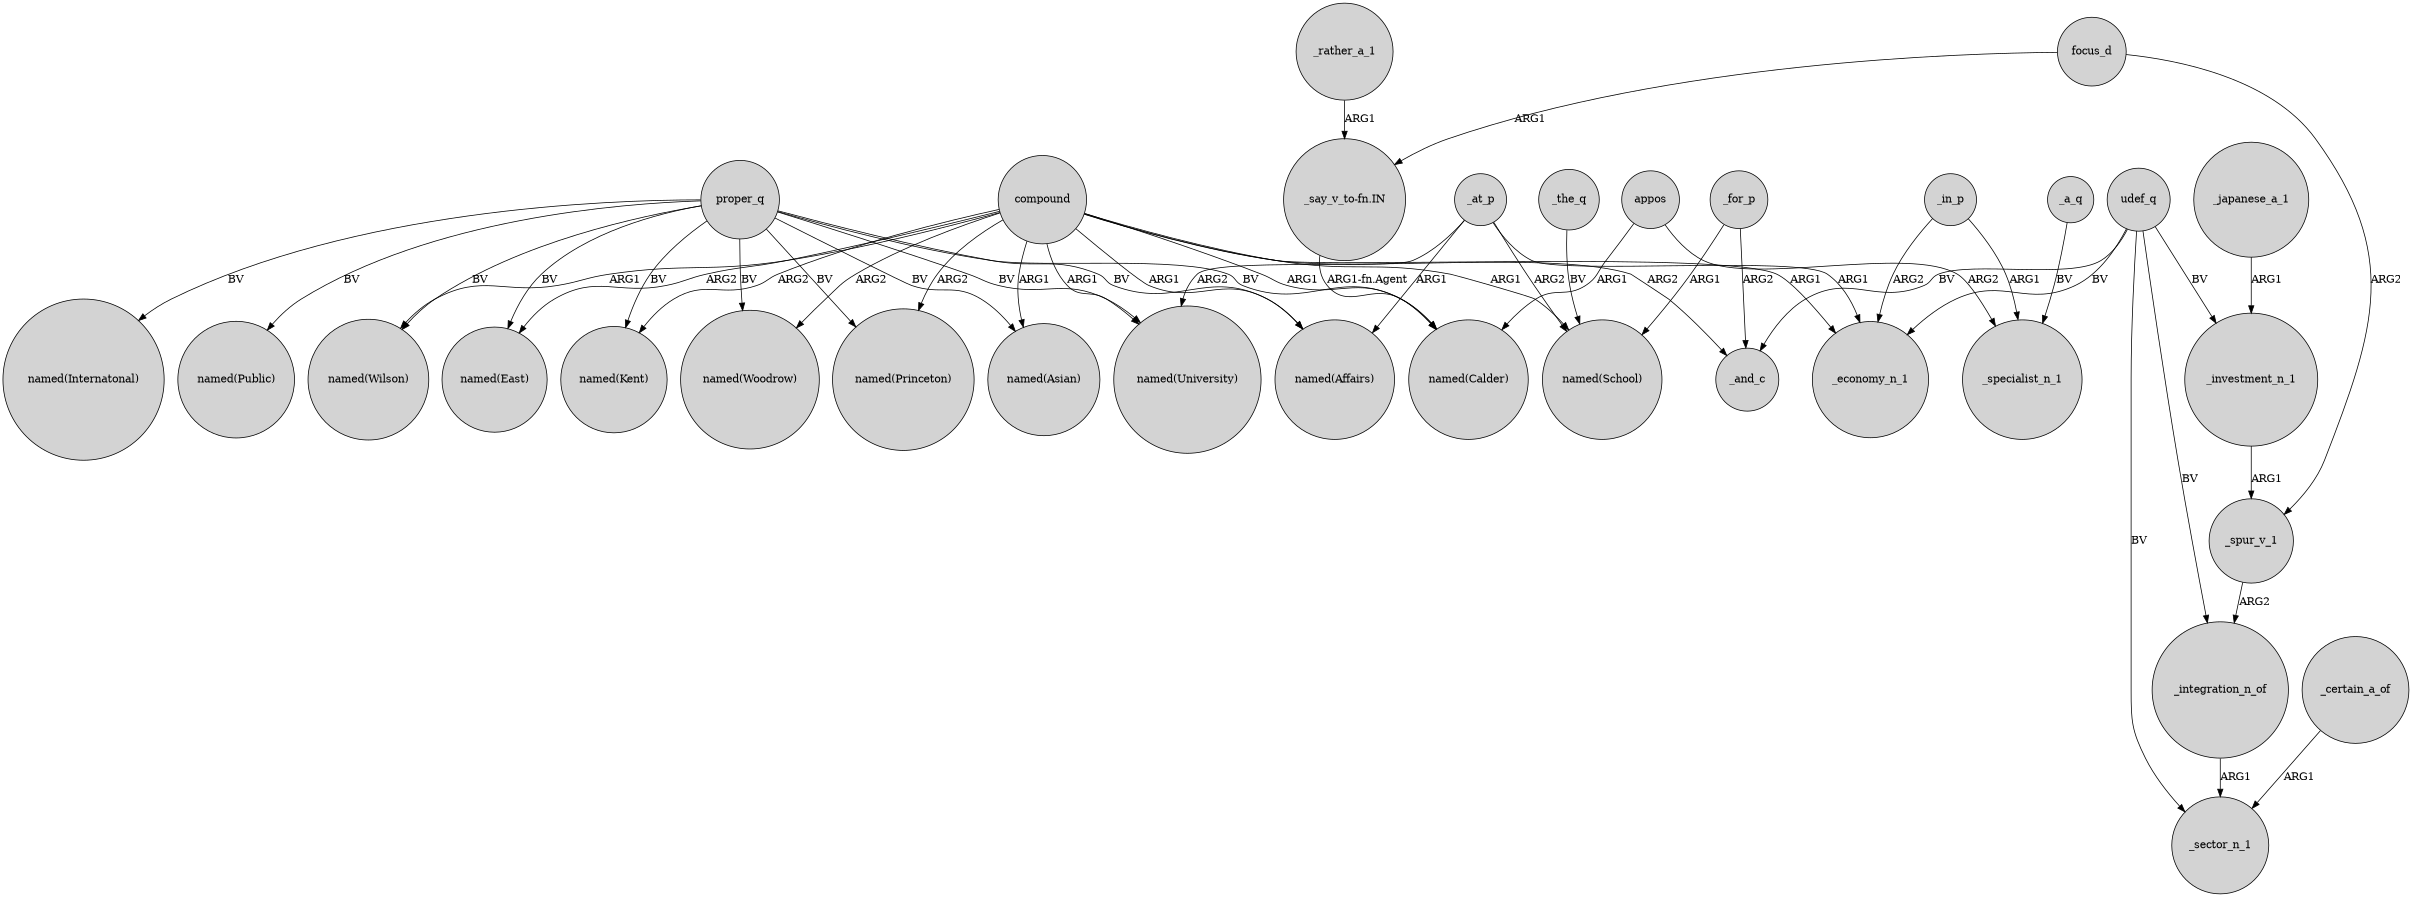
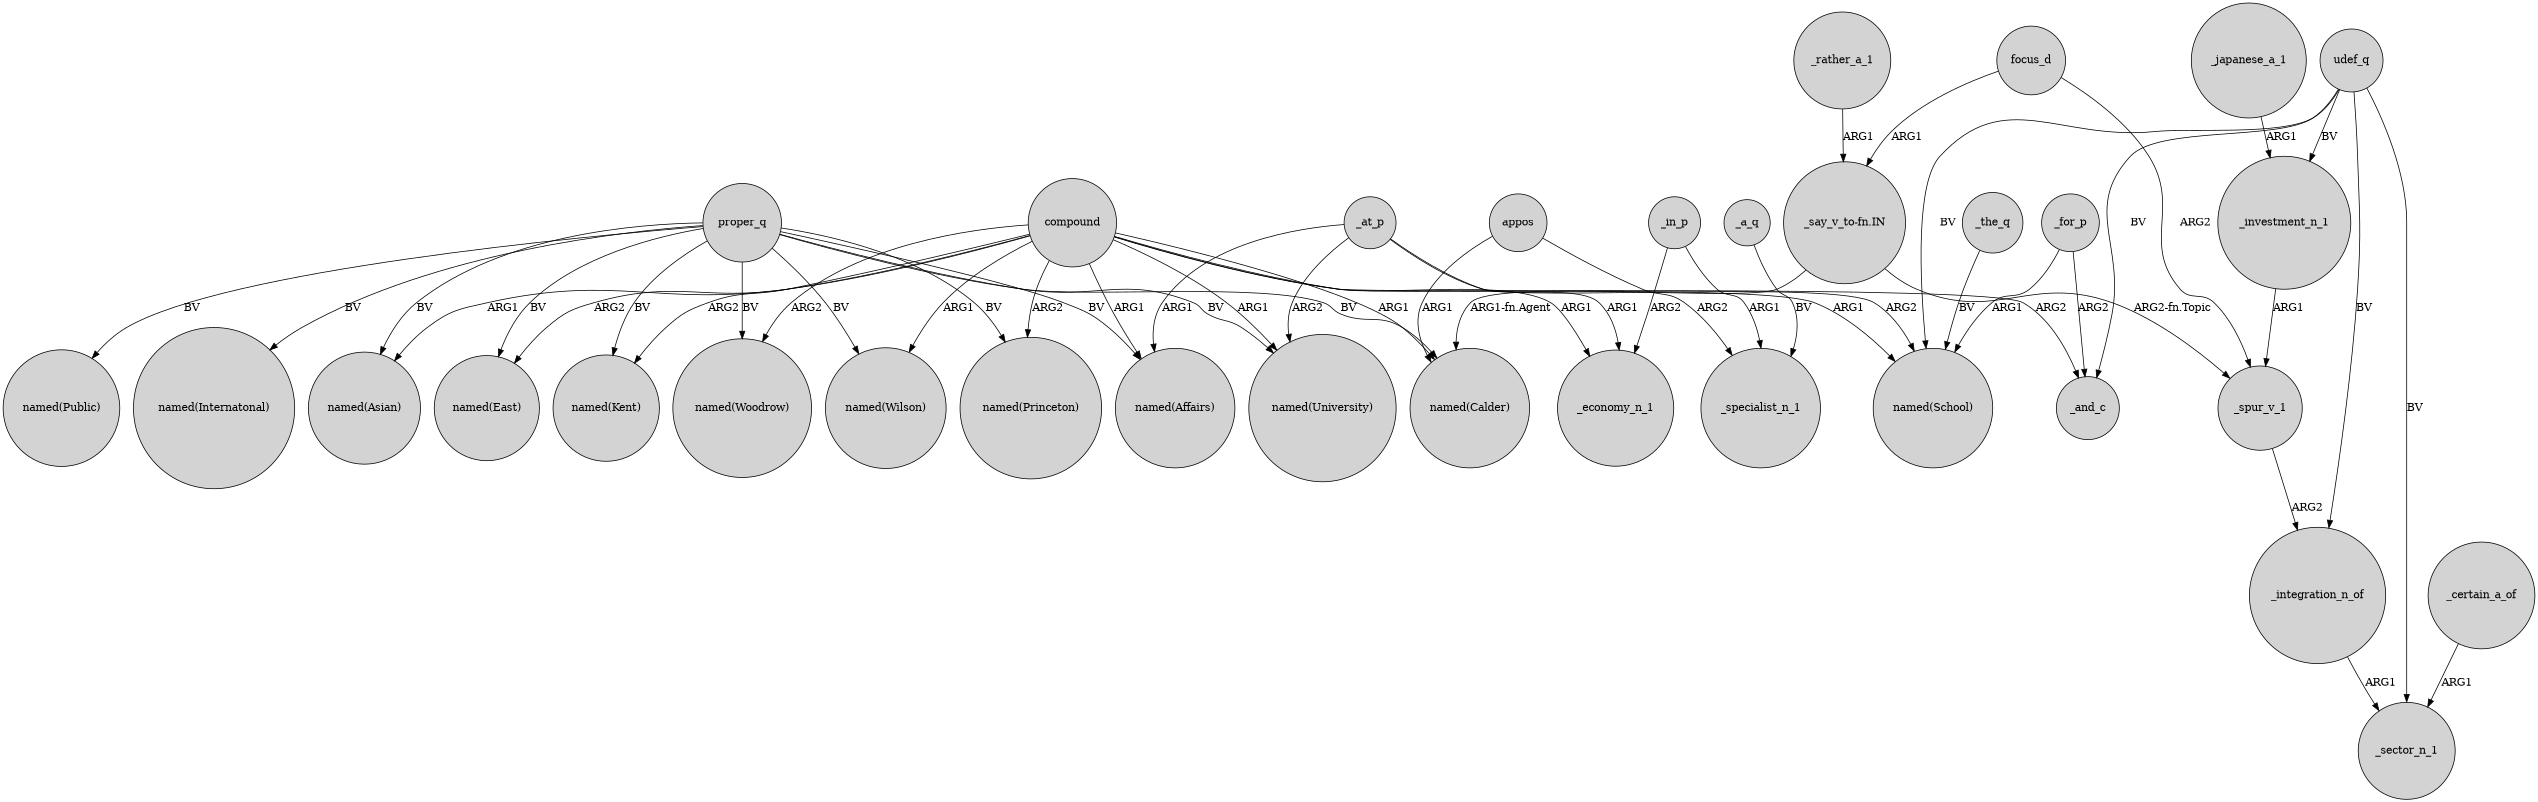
none -> (2061, 293)
(2028, 294) -> (2048, 123)
